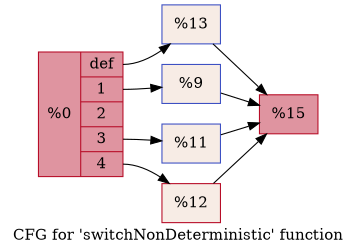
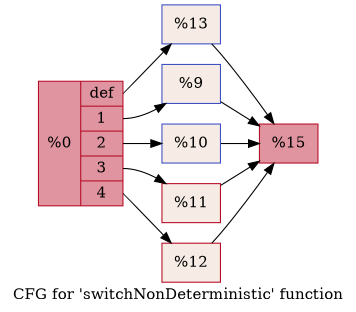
(191, 144) -> (191, 203)
none -> (191, 144)
